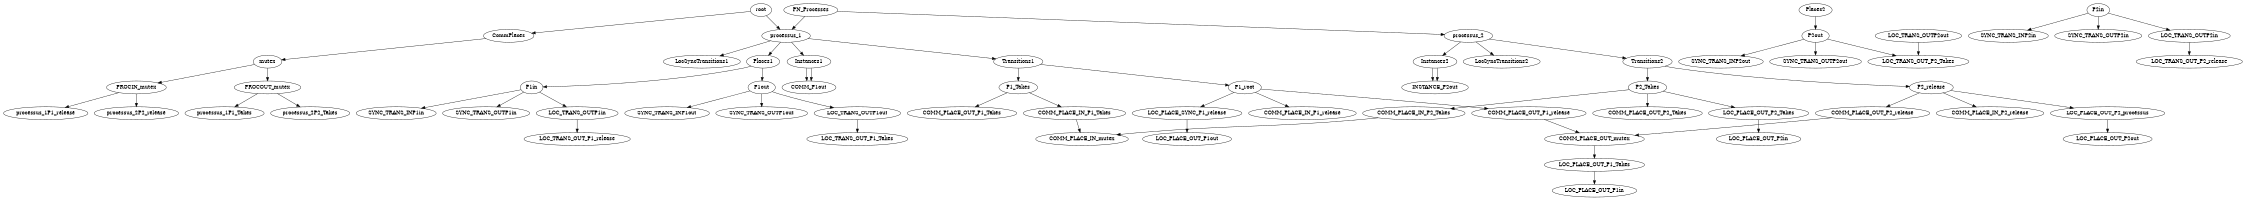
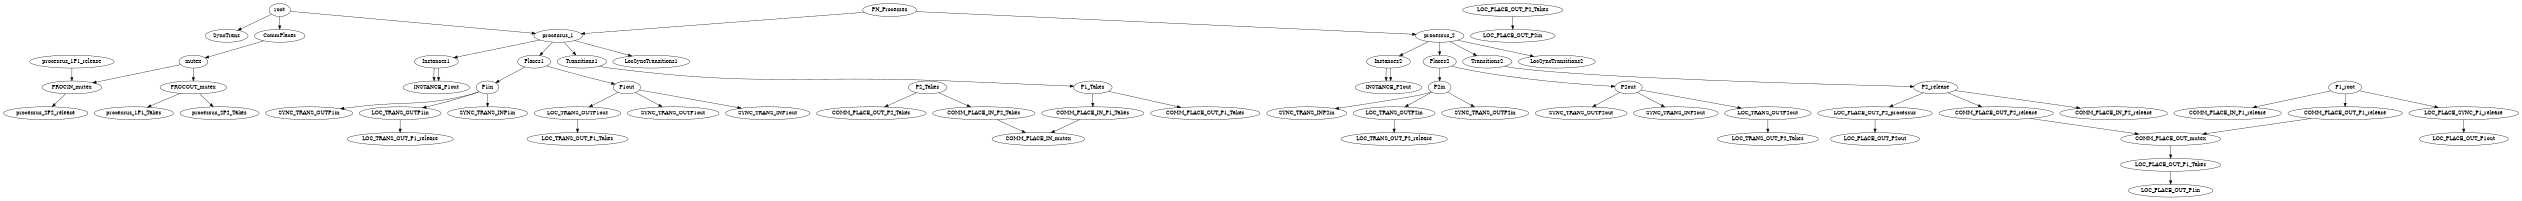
none -> (227, 36)
none -> (1440, 47)
(1860, 47) -> (1689, 99)
none -> (1440, 73)
(1647, 73) -> none
(1133, 75) -> none
(809, 87) -> (436, 87)
(1697, 99) -> none
(94, 100) -> (72, 73)
